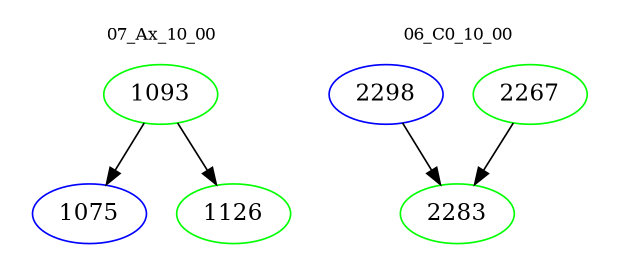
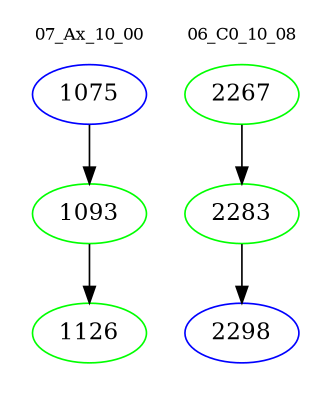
(458, 36) -> (242, 36)
(130, 147) -> (89, 146)
(417, 147) -> (242, 265)
